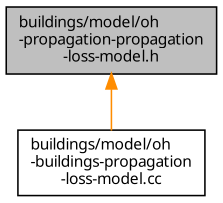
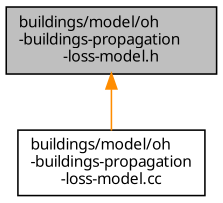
(111, 41) -> (111, 41)
